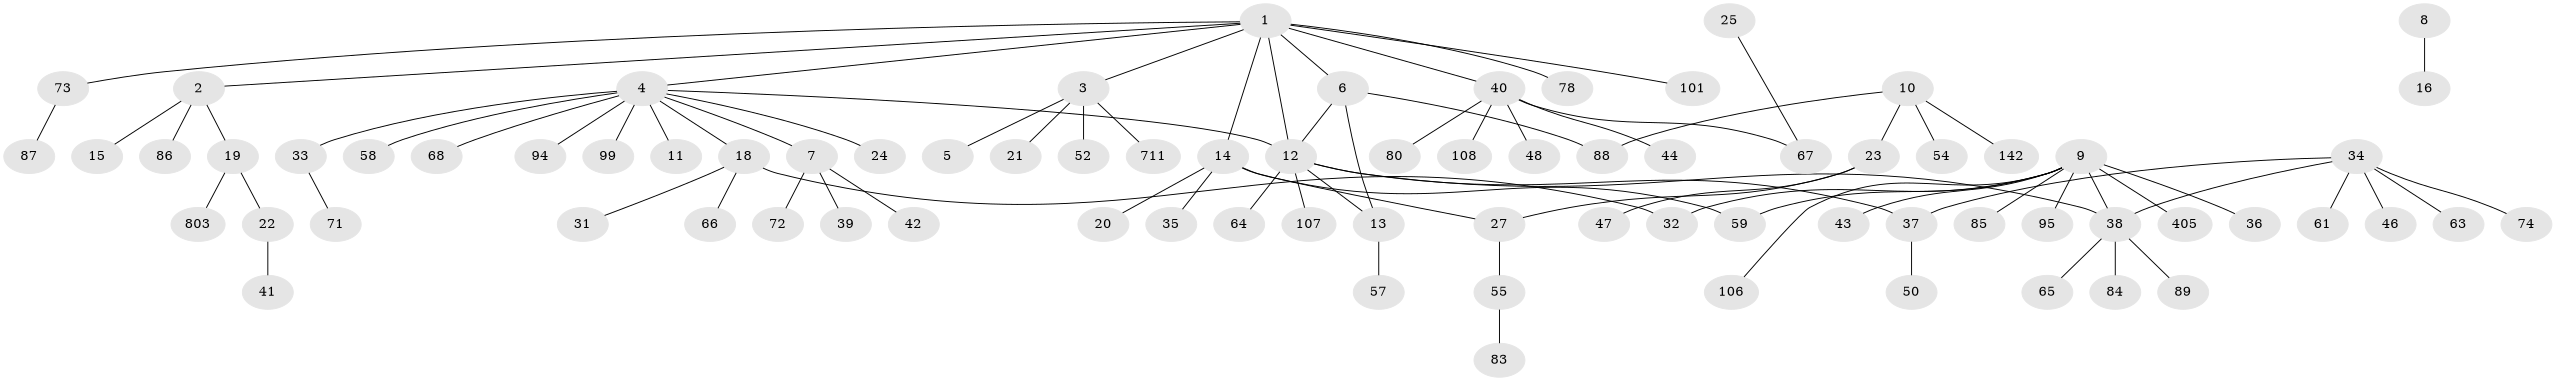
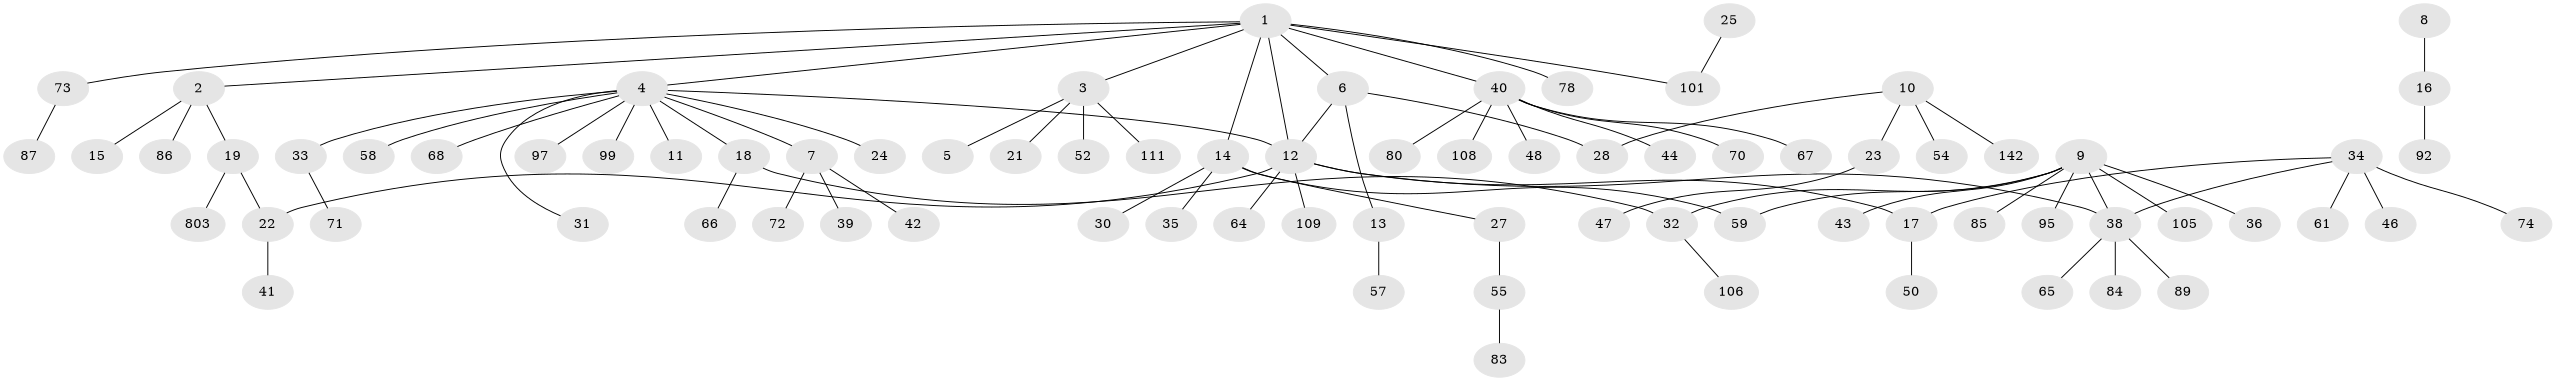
(1768, 89) -> (1711, 55)
(540, 157) -> (540, 157)
(1153, 157) -> (1153, 157)
(1602, 157) -> (1602, 157)
none -> (1738, 157)
none -> (2425, 157)
(1887, 184) -> (1702, 258)
(665, 192) -> (509, 137)
(1347, 200) -> (779, 190)
(1631, 200) -> none
(1103, 224) -> (1103, 224)
(1309, 224) -> (1309, 224)
(1912, 224) -> (1912, 224)
(2185, 224) -> (2185, 224)
(2459, 224) -> none
